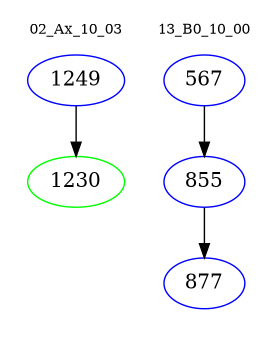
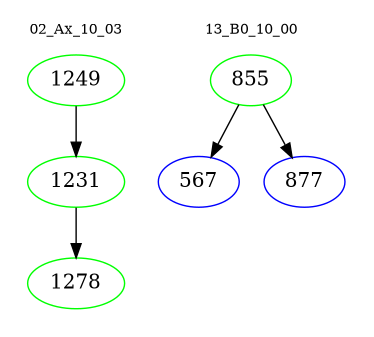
(76, 80) -> (76, 80)
(204, 124) -> (228, 125)
(76, 182) -> (76, 182)
(204, 182) -> (251, 80)
none -> (76, 283)
